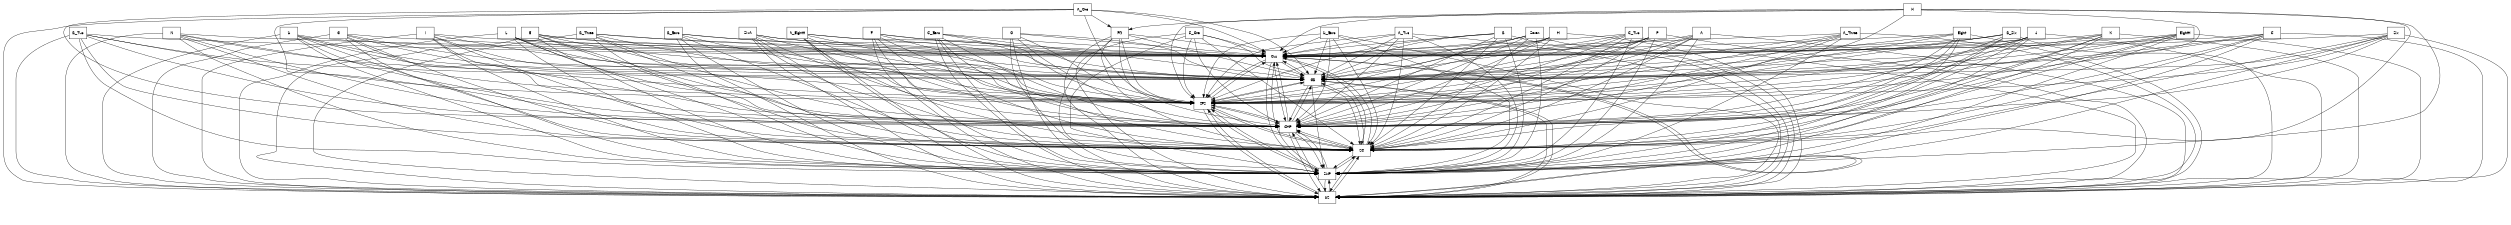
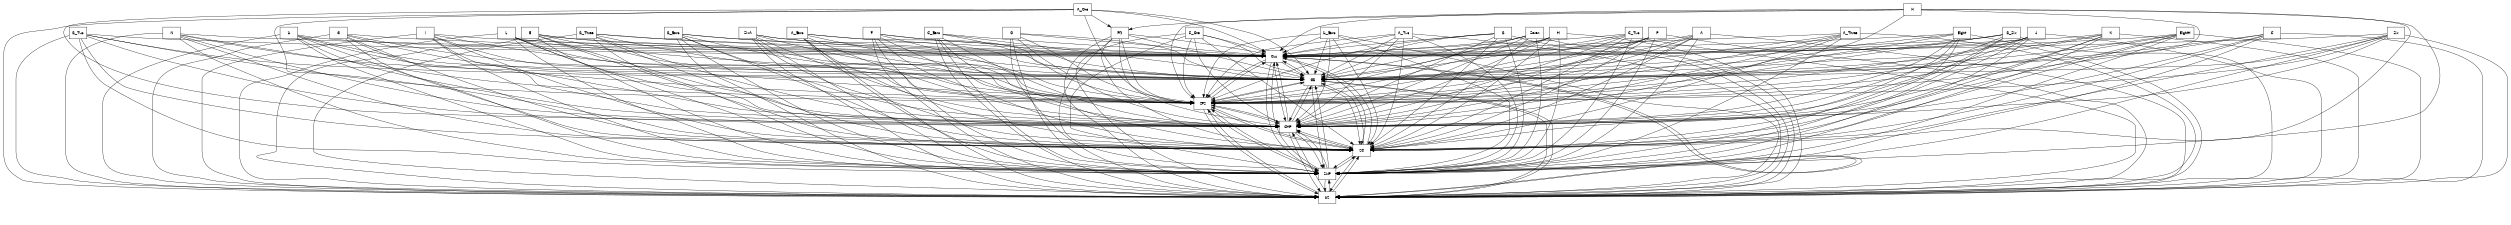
(797, 33) -> (797, 33)
(1775, 52) -> none
none -> (958, 113)
none -> (1324, 130)
none -> (1519, 158)
